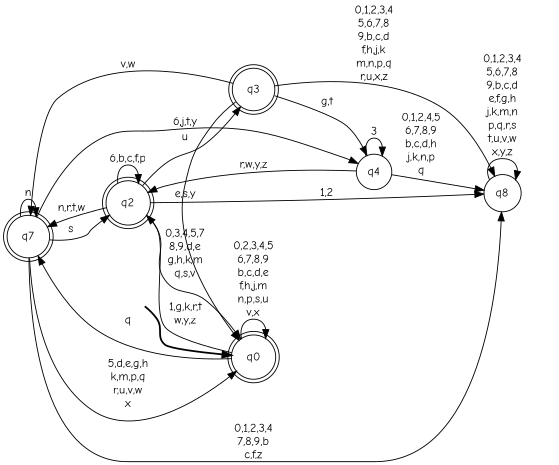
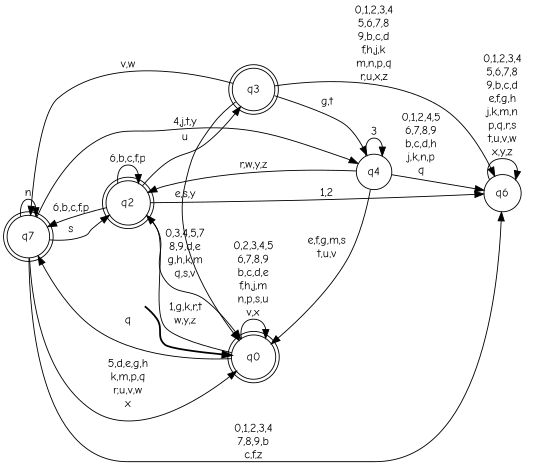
(185, 122) -> (185, 122)
(503, 193) -> (503, 193)
(71, 208) -> (71, 208)
none -> (339, 273)
